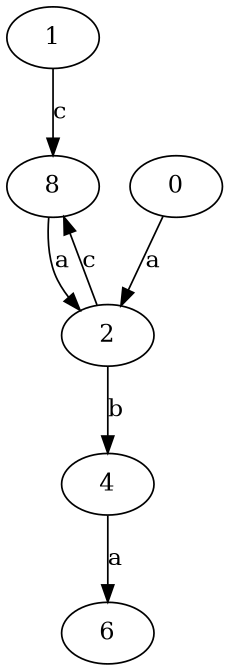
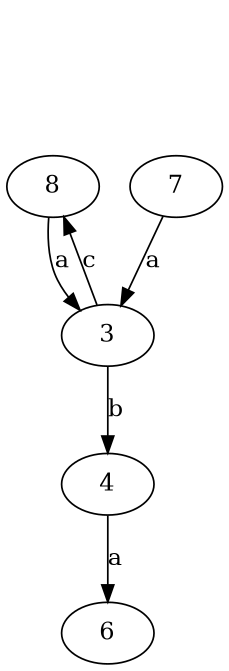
(53, 38) -> none
(176, 187) -> (176, 187)
(108, 335) -> (108, 335)
